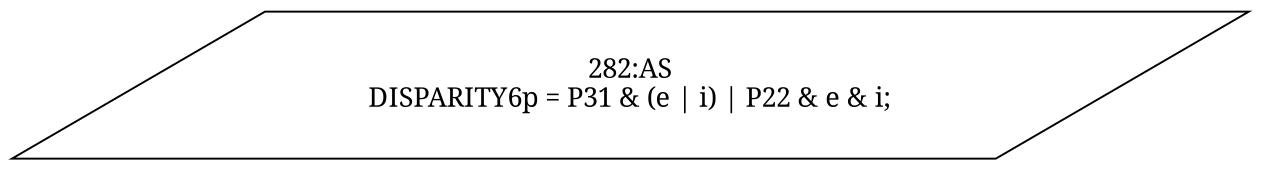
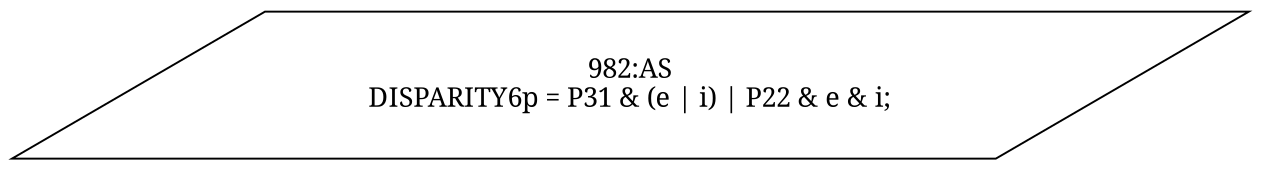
(630, 85) -> (630, 85)
